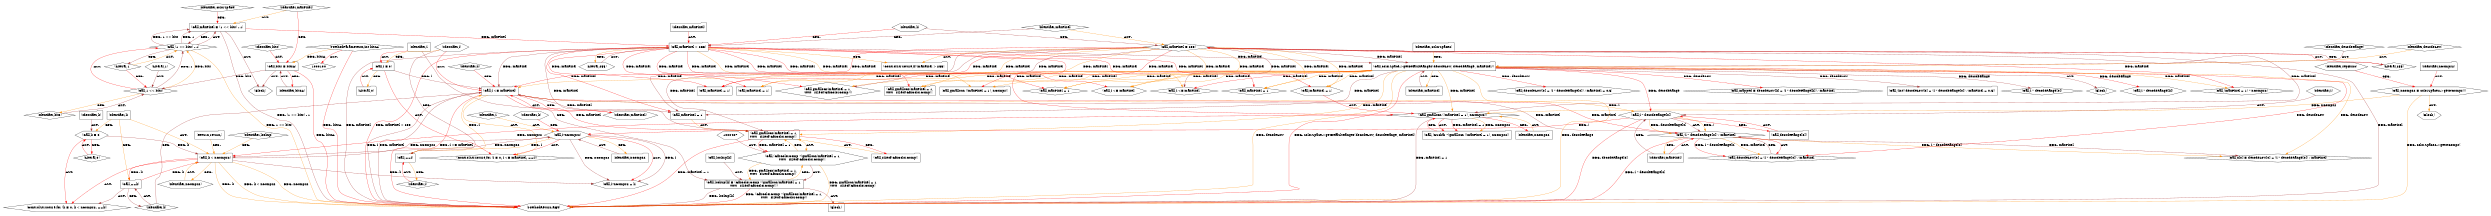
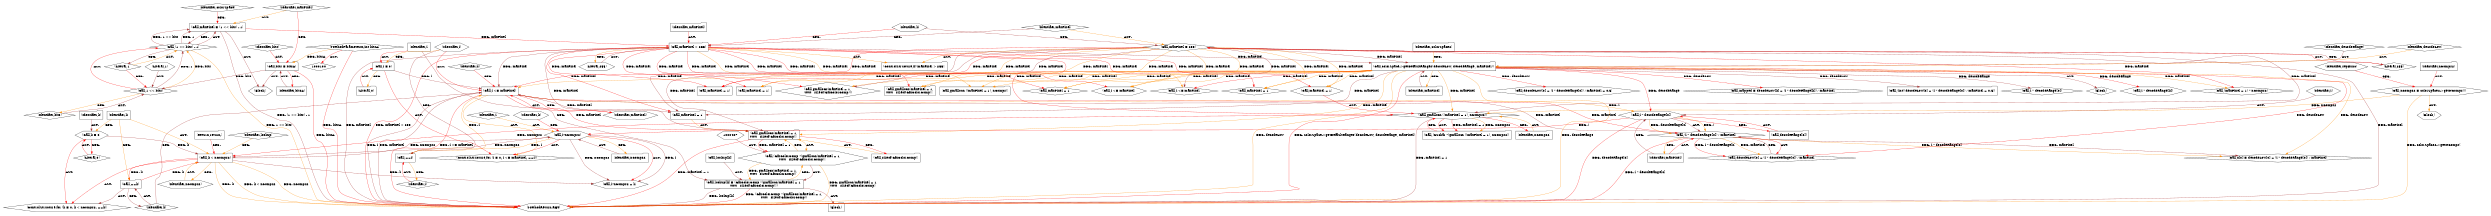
(858, 57) -> (858, 57)
(1080, 74) -> (1080, 74)
(212, 145) -> (212, 145)
